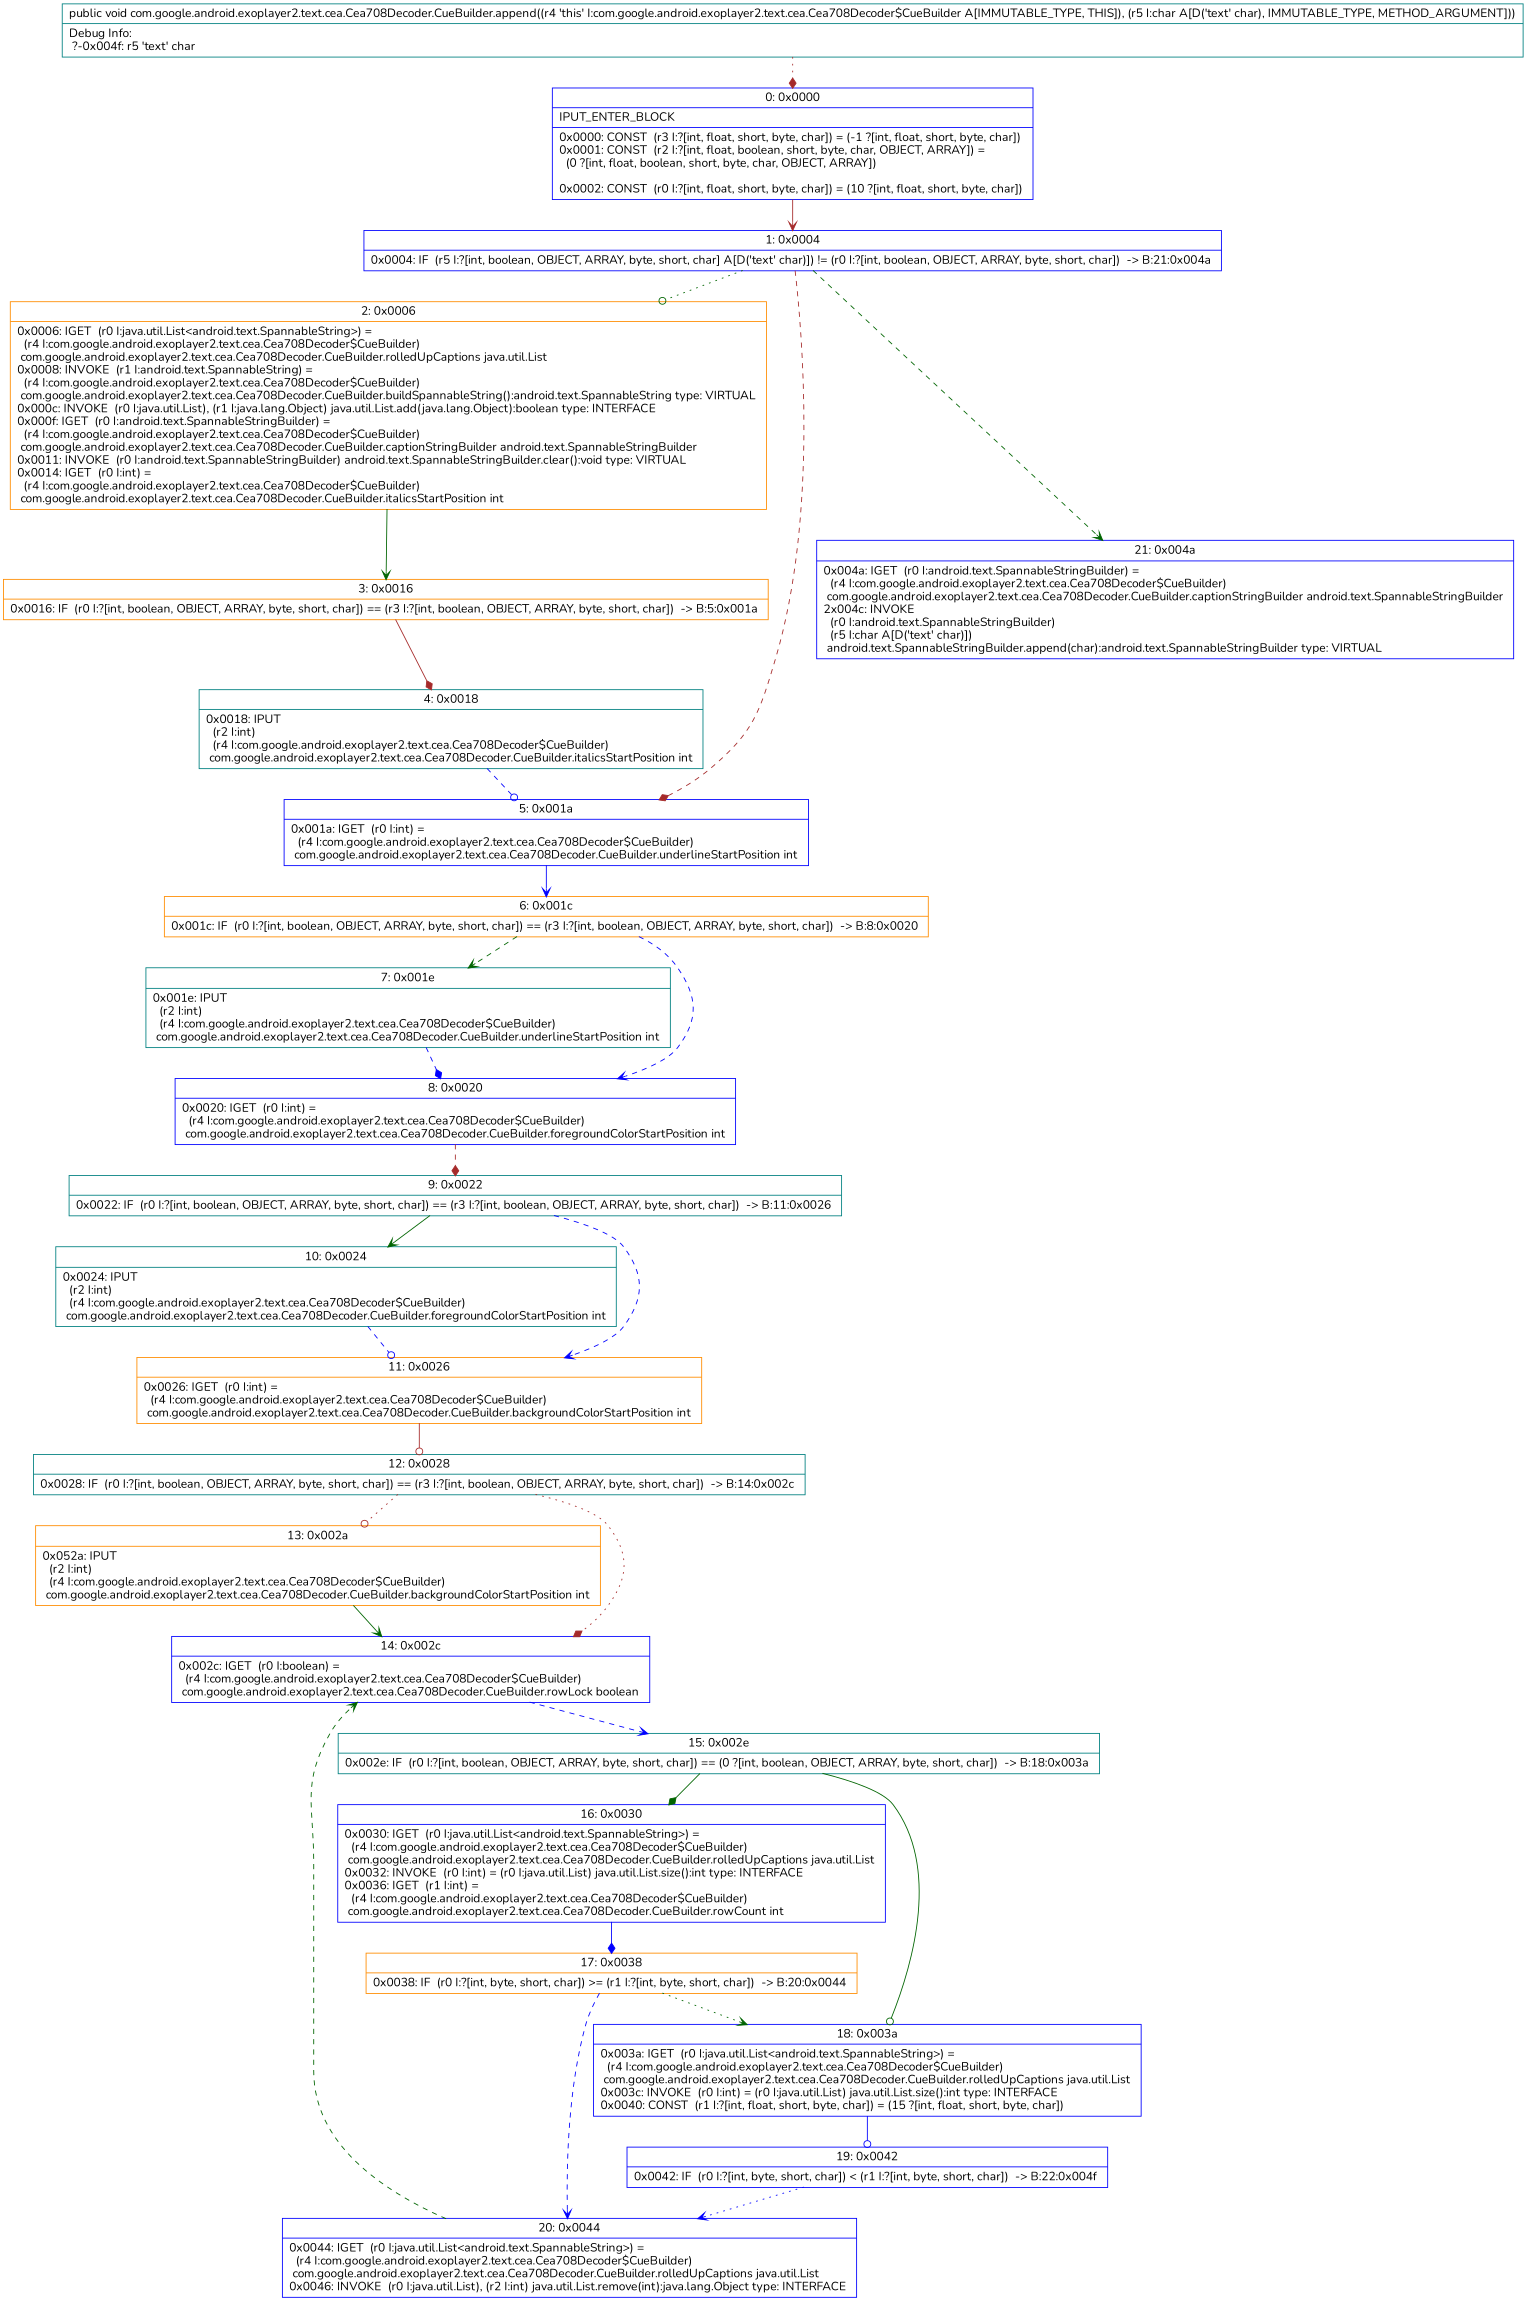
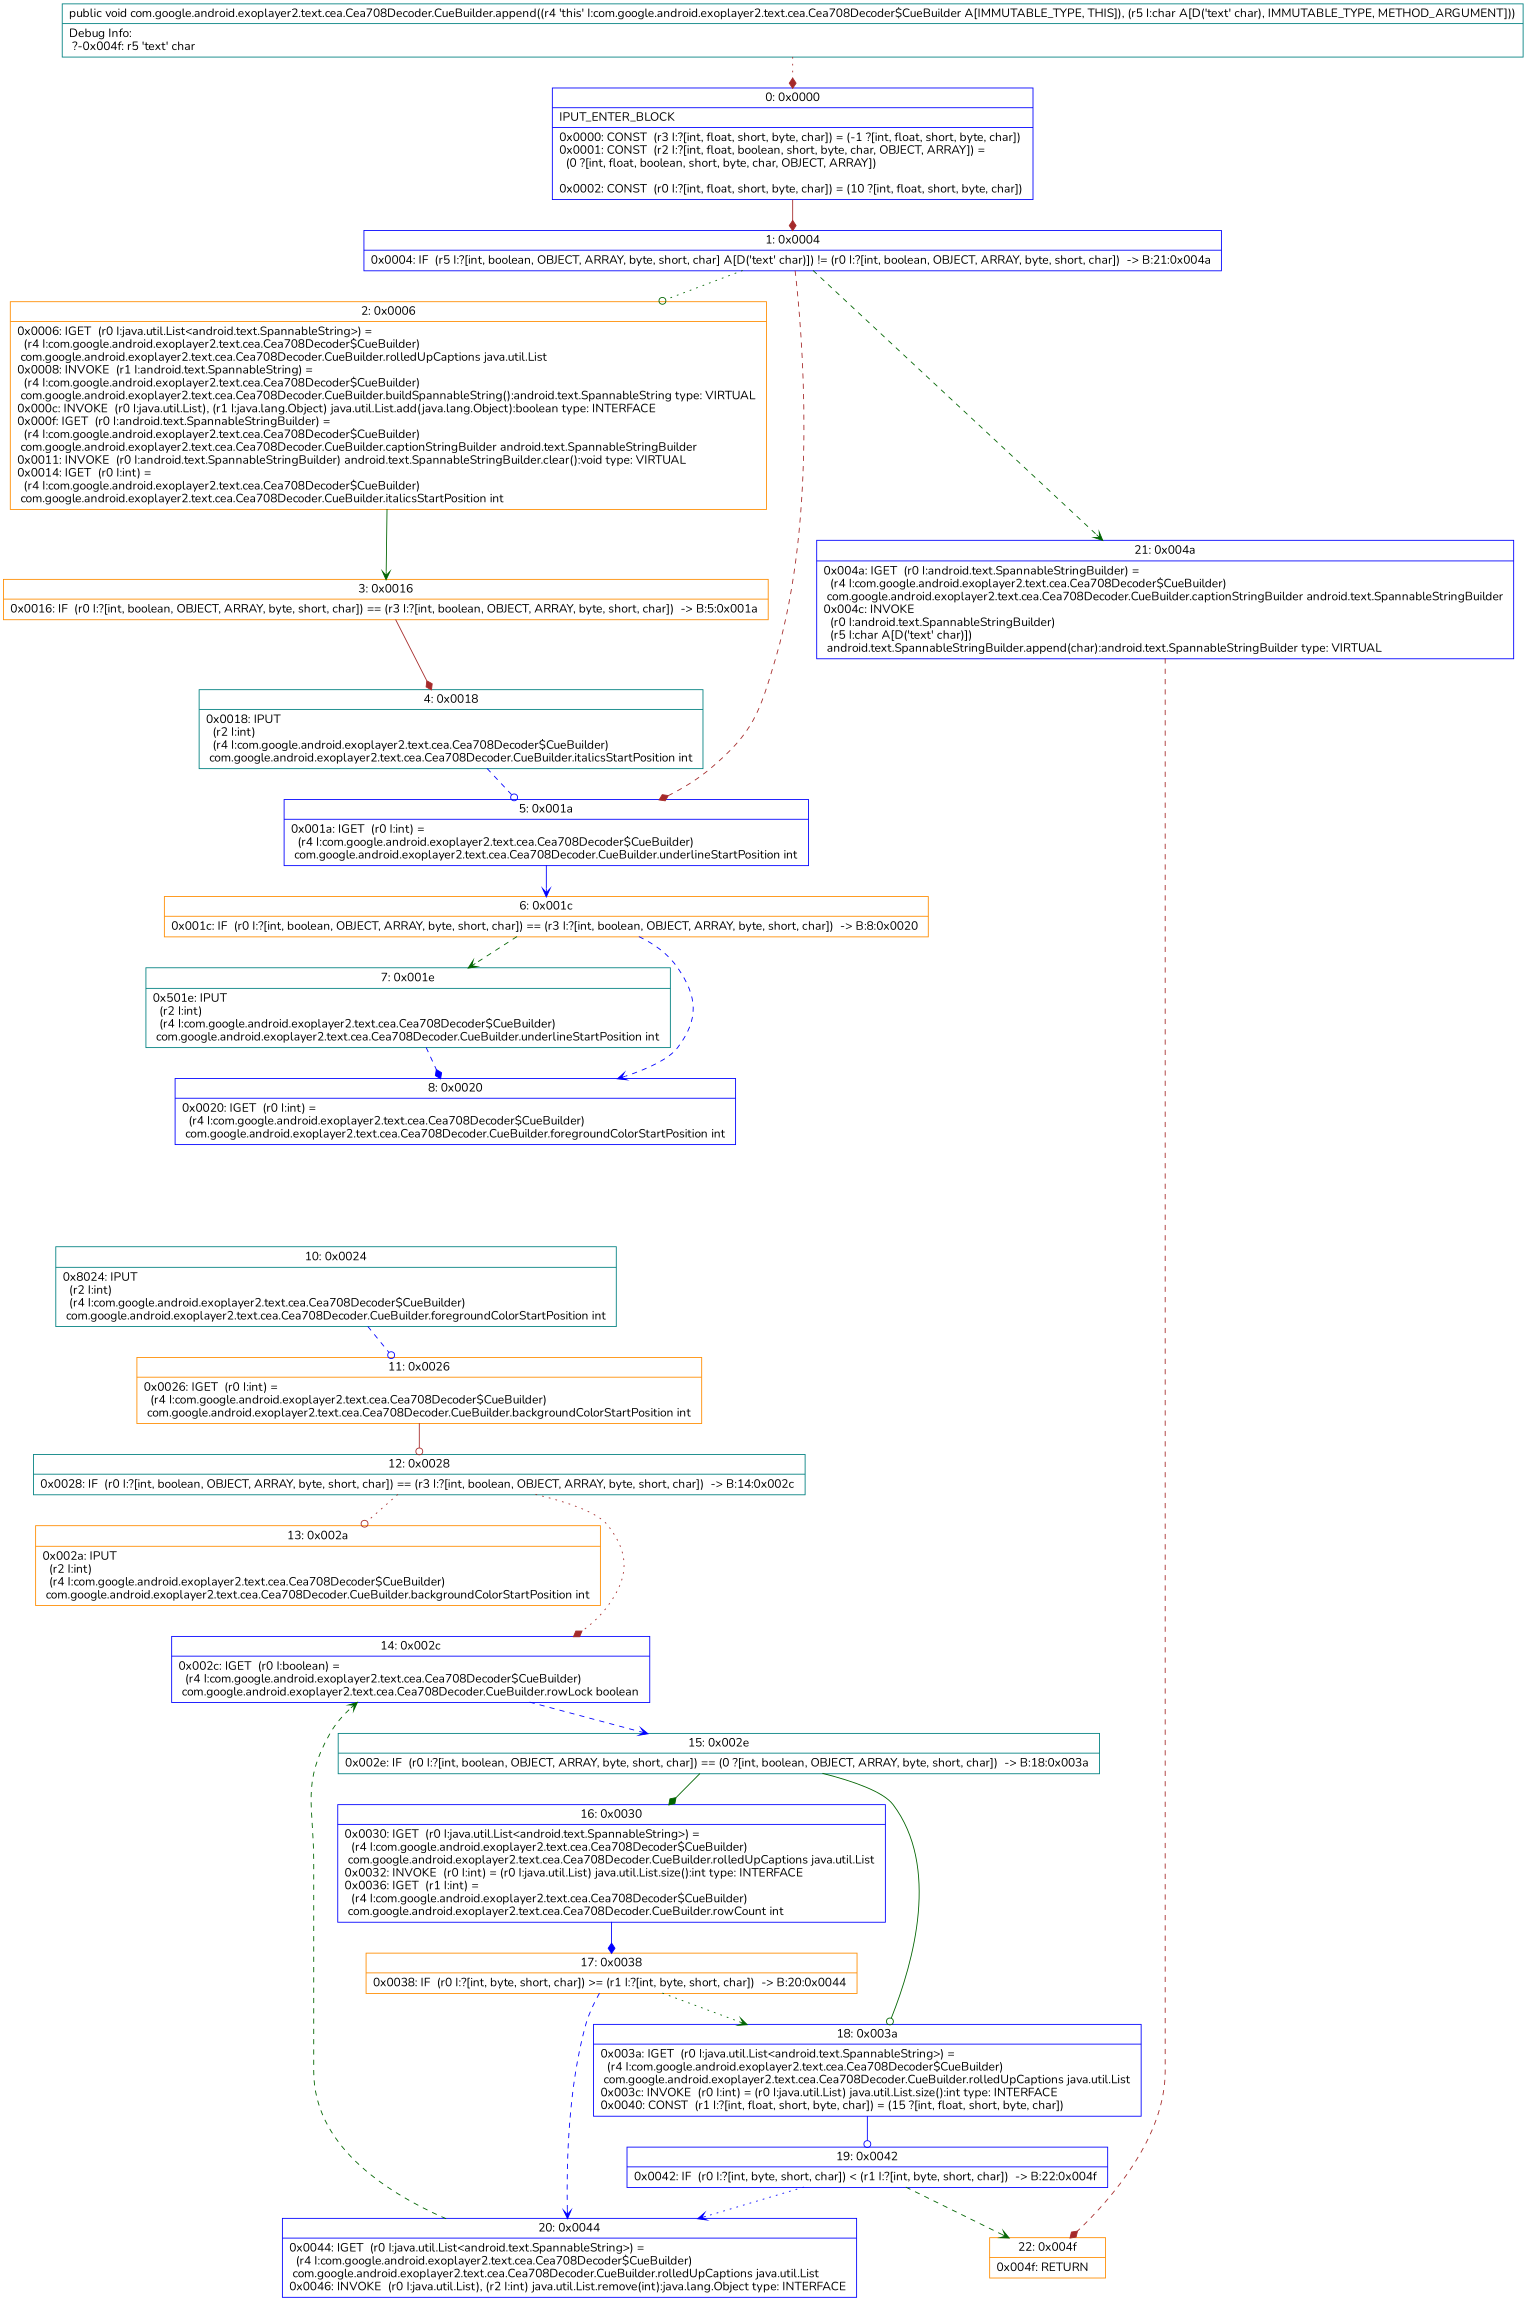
(793, 211) -> (793, 211)
(872, 609) -> (872, 609)
(193, 998) -> (193, 998)
(455, 1196) -> none
(103, 1277) -> (103, 1277)
(83, 1556) -> (83, 1556)
(365, 1618) -> none
none -> (1048, 2258)
